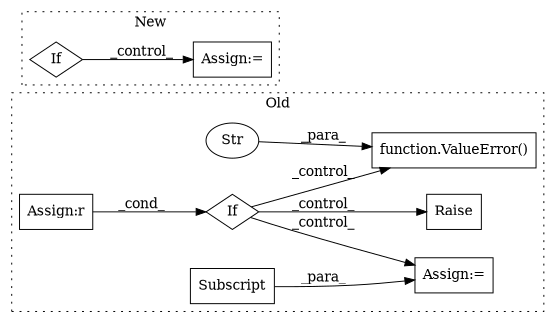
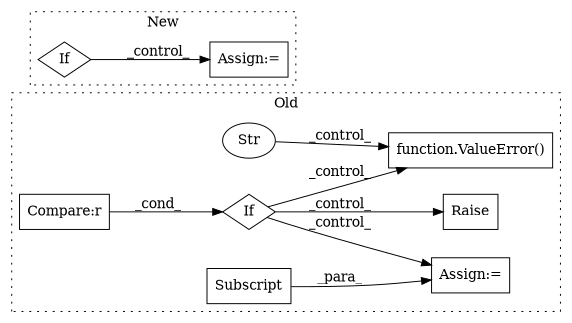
(323, 136) -> (340, 136)
(56, 212) -> (64, 212)
